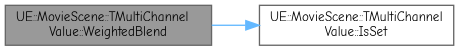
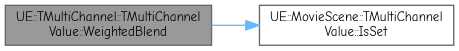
(108, 25) -> (108, 25)
